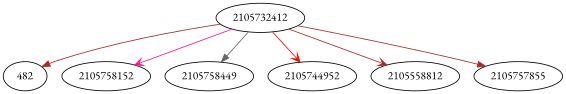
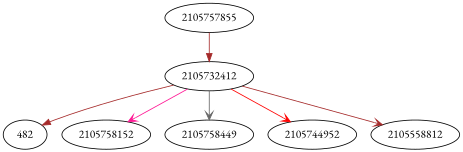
(237, 44) -> (209, 101)
(388, 44) -> (209, 43)
